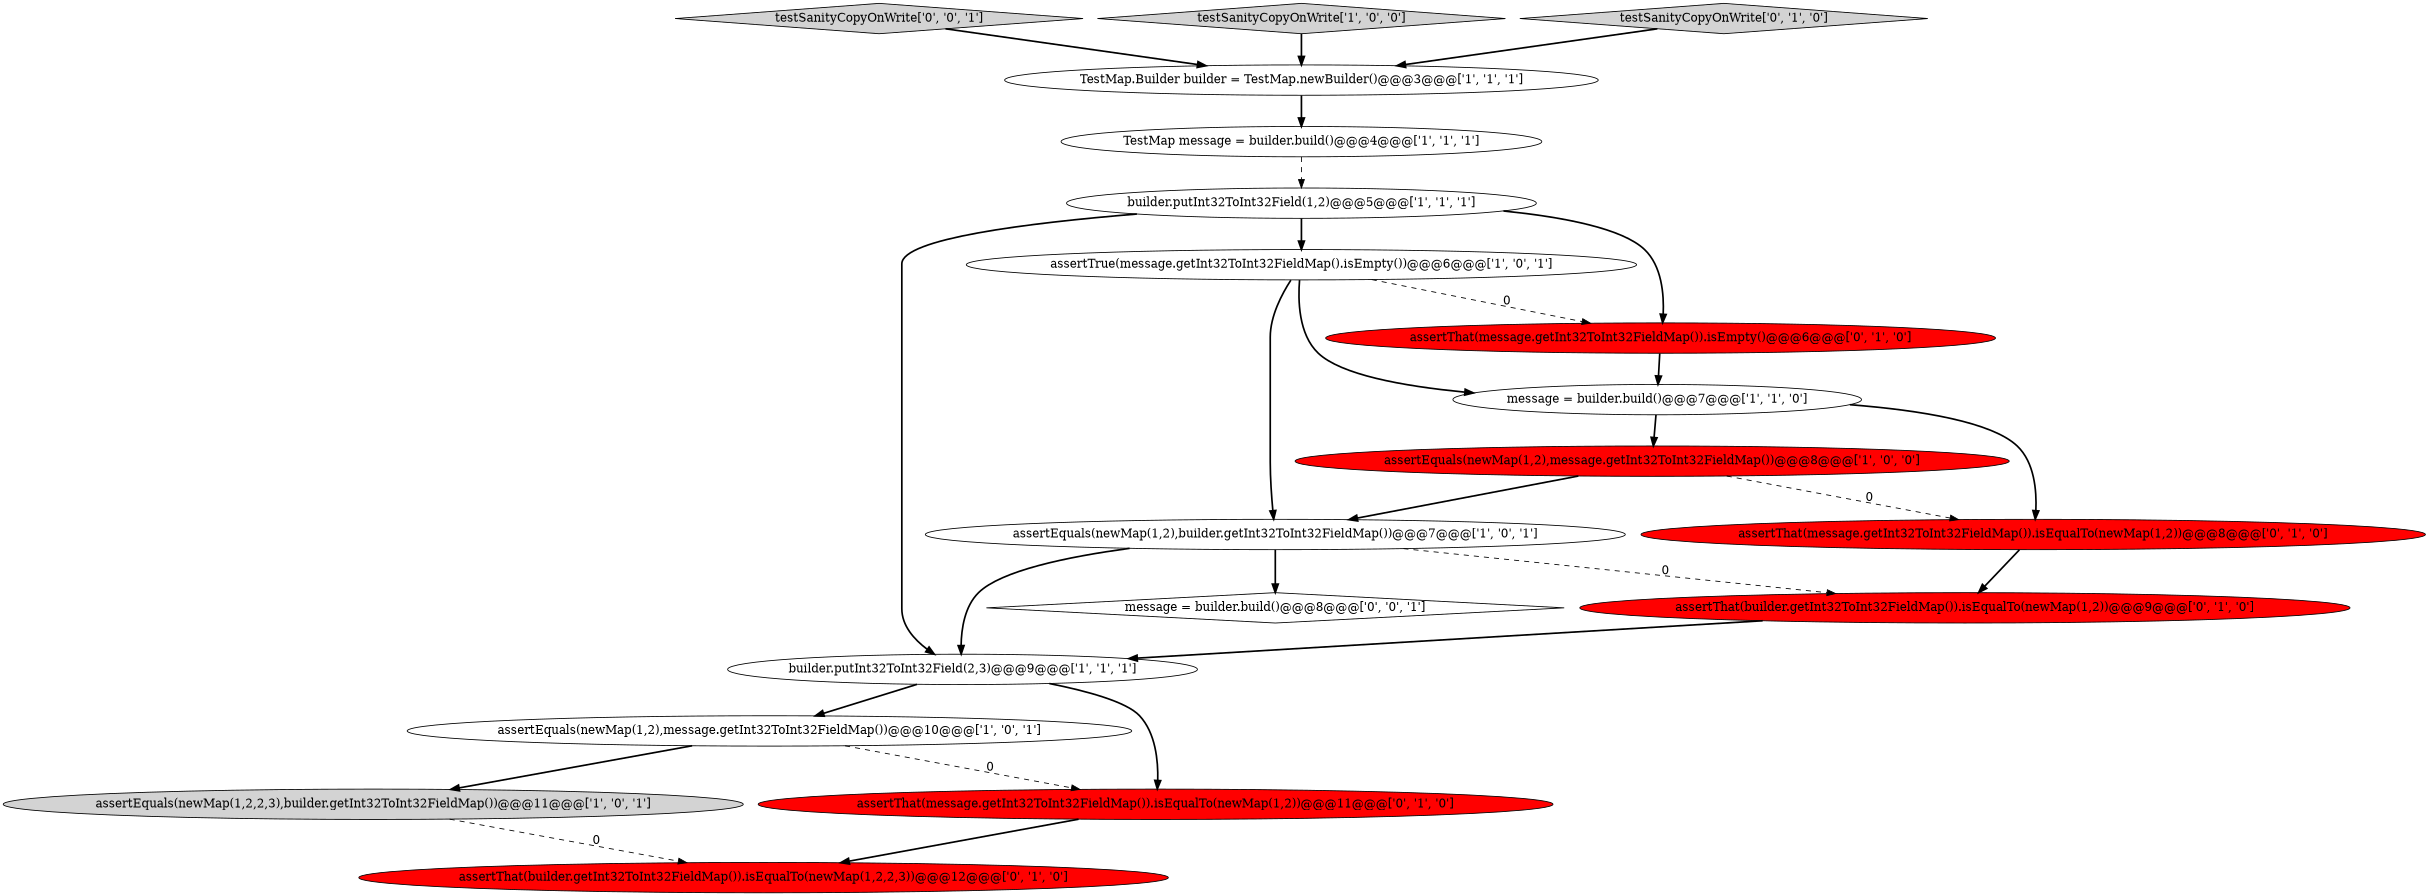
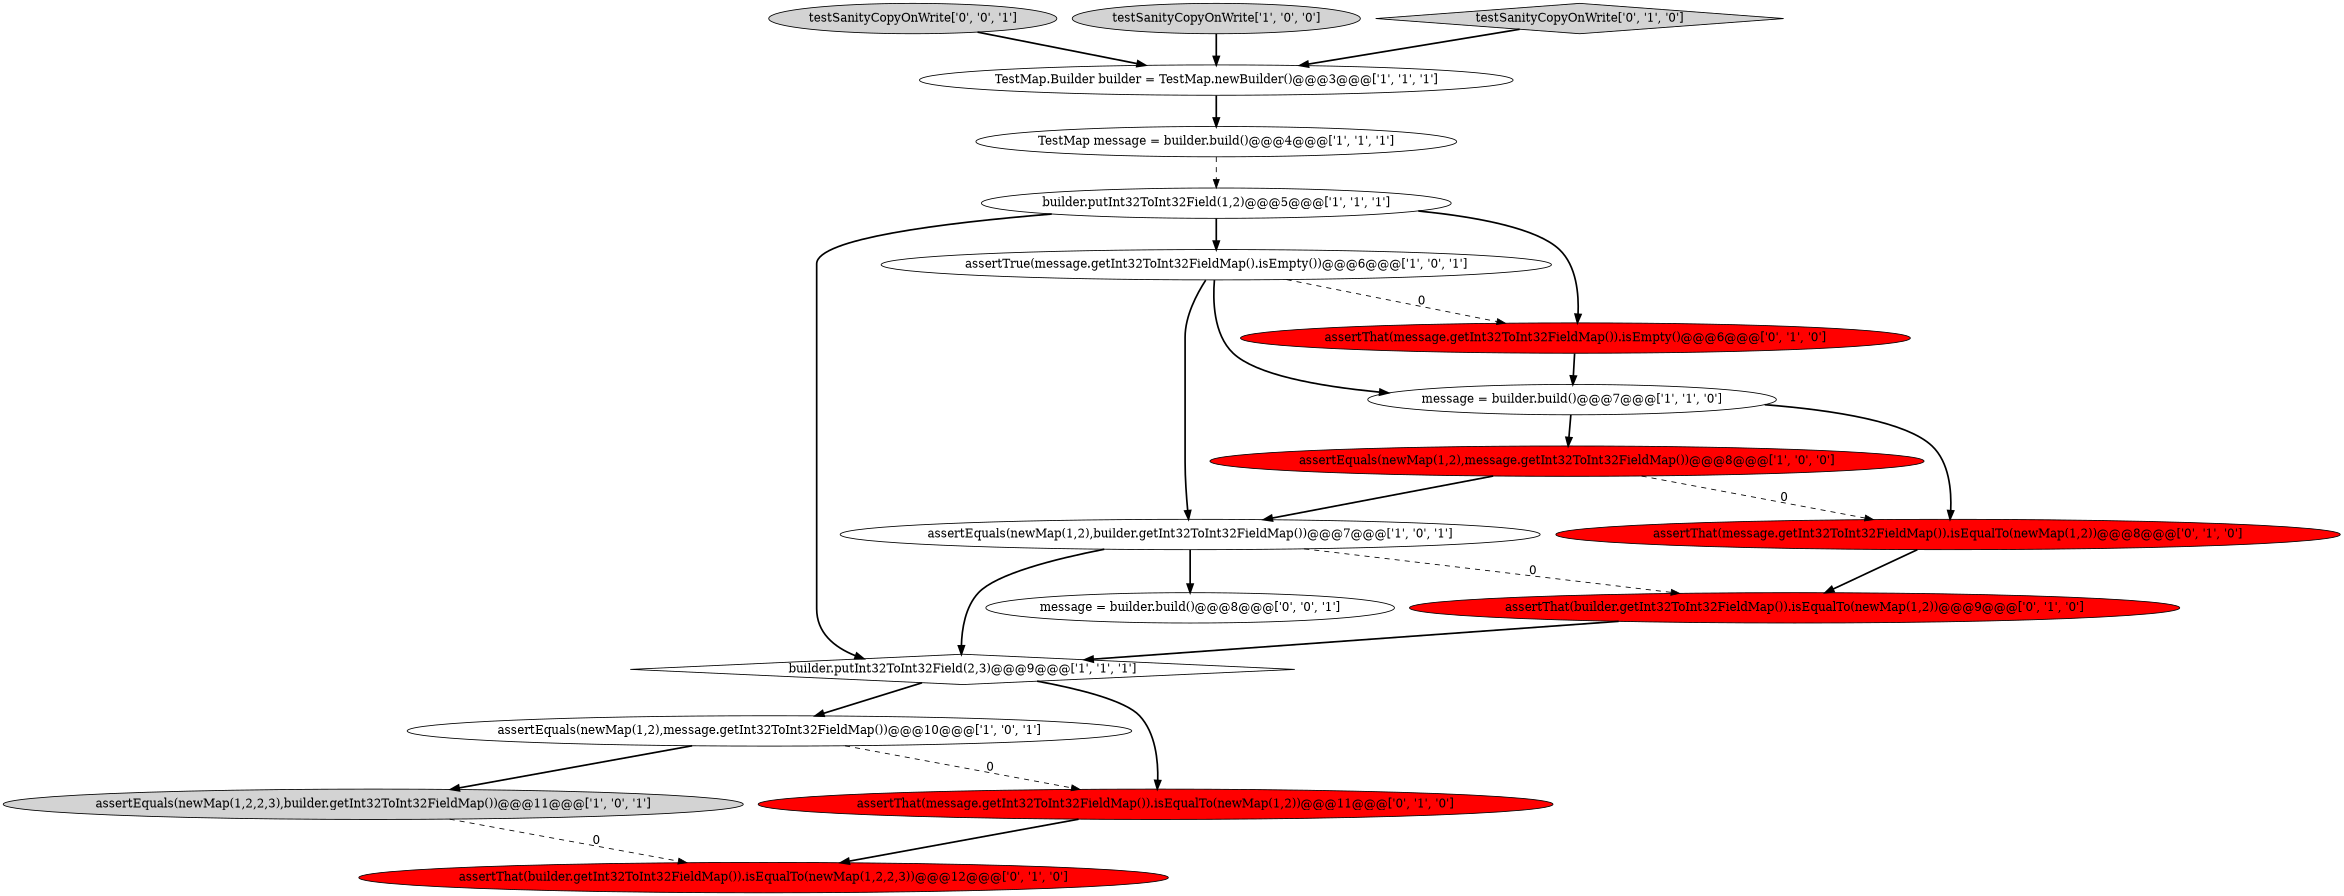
(879, 19) -> (913, 19)
(1301, 19) -> (1216, 19)
(1275, 608) -> (1190, 608)
(963, 669) -> (963, 669)
